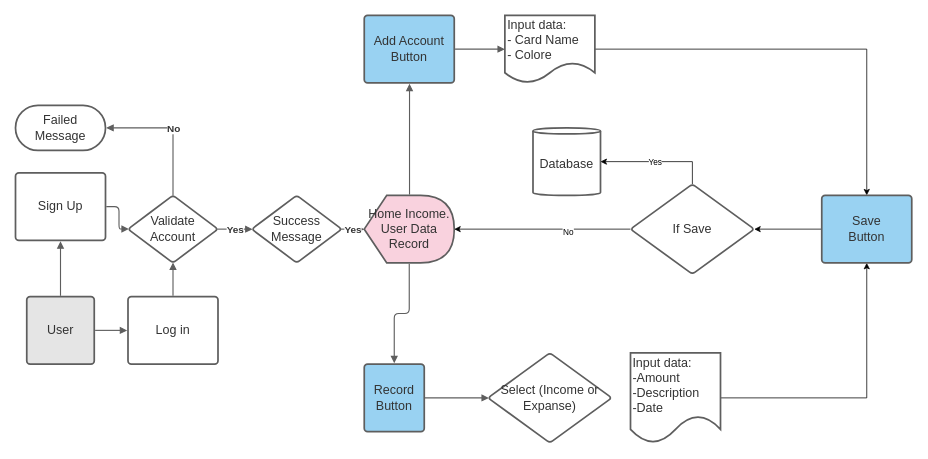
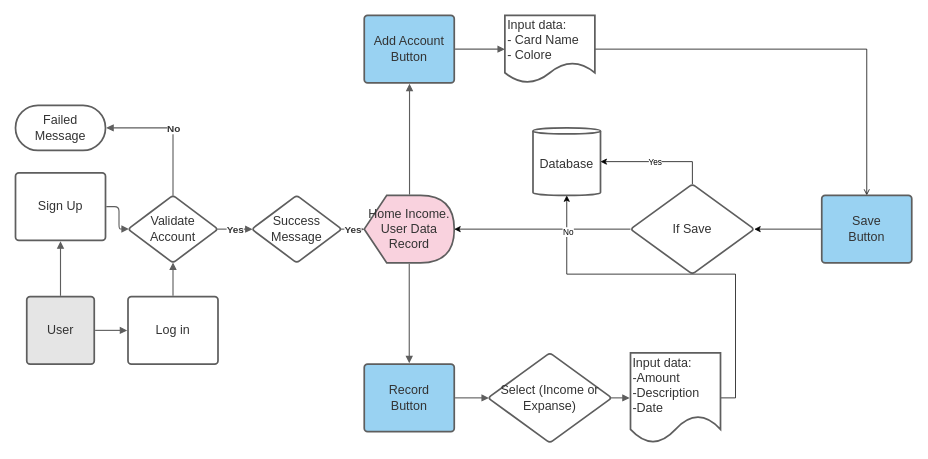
(867, 189) -> (867, 190)
(867, 335) -> (735, 337)
(394, 398) -> (409, 398)
none -> (616, 398)
